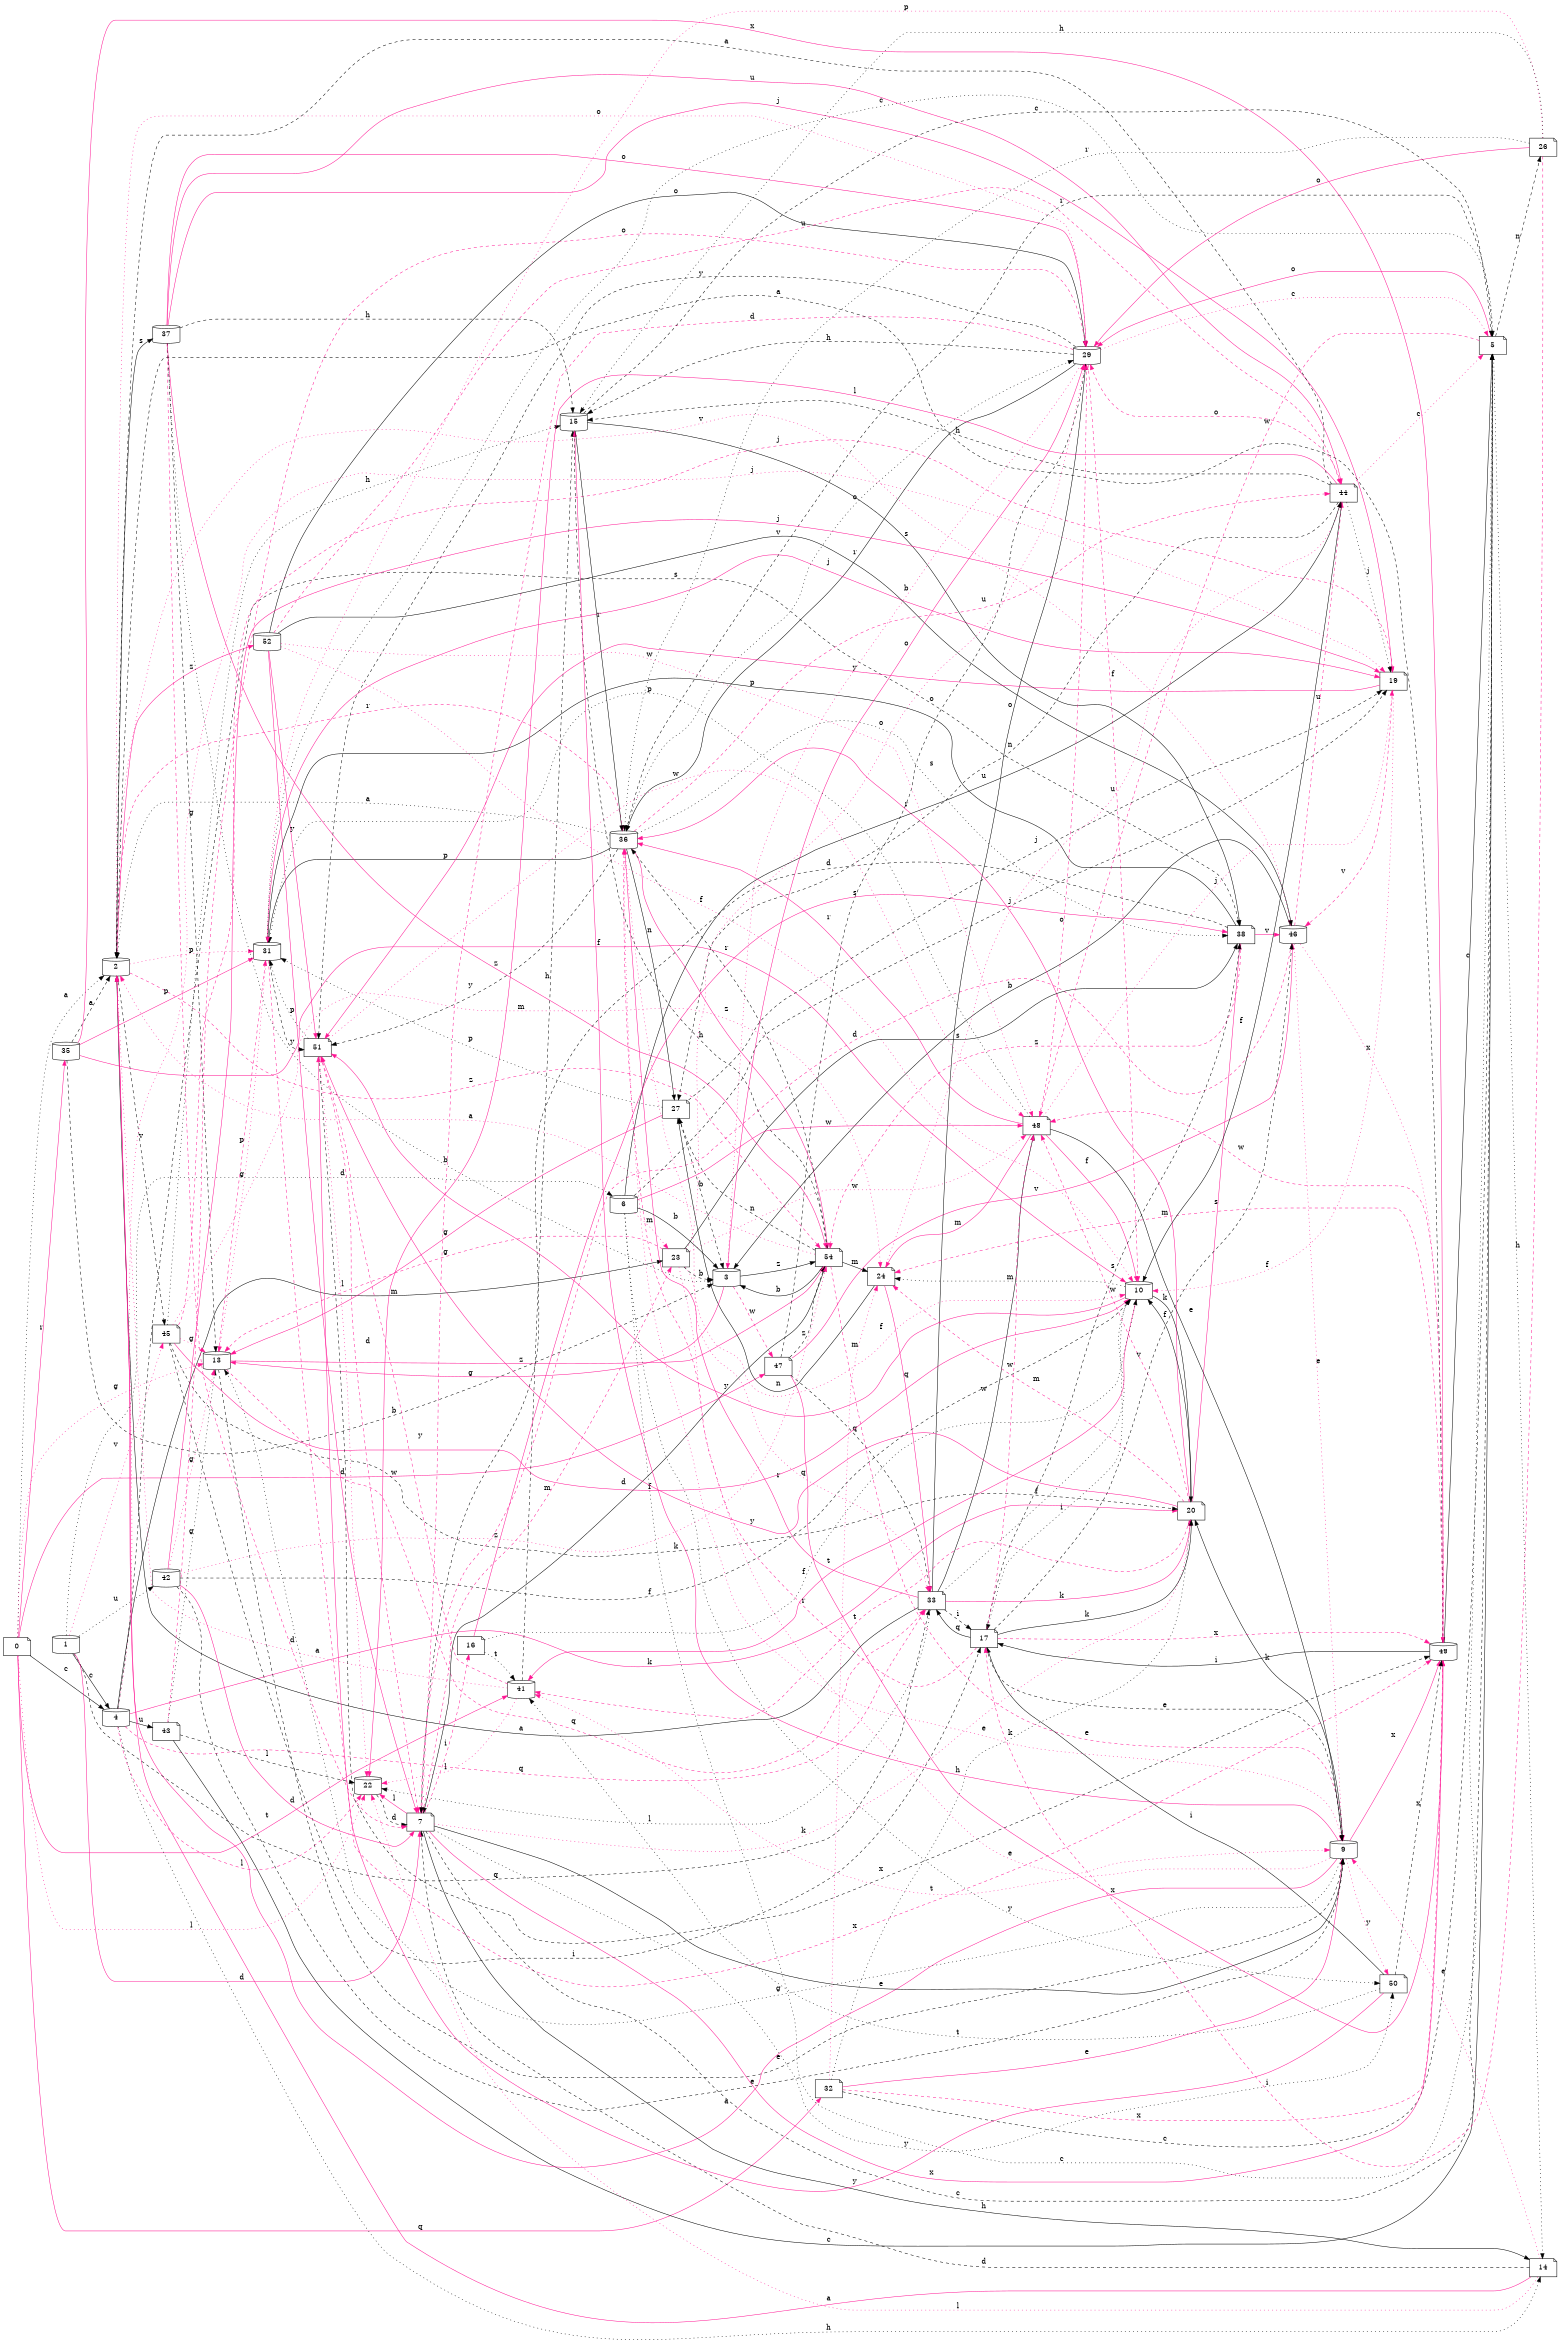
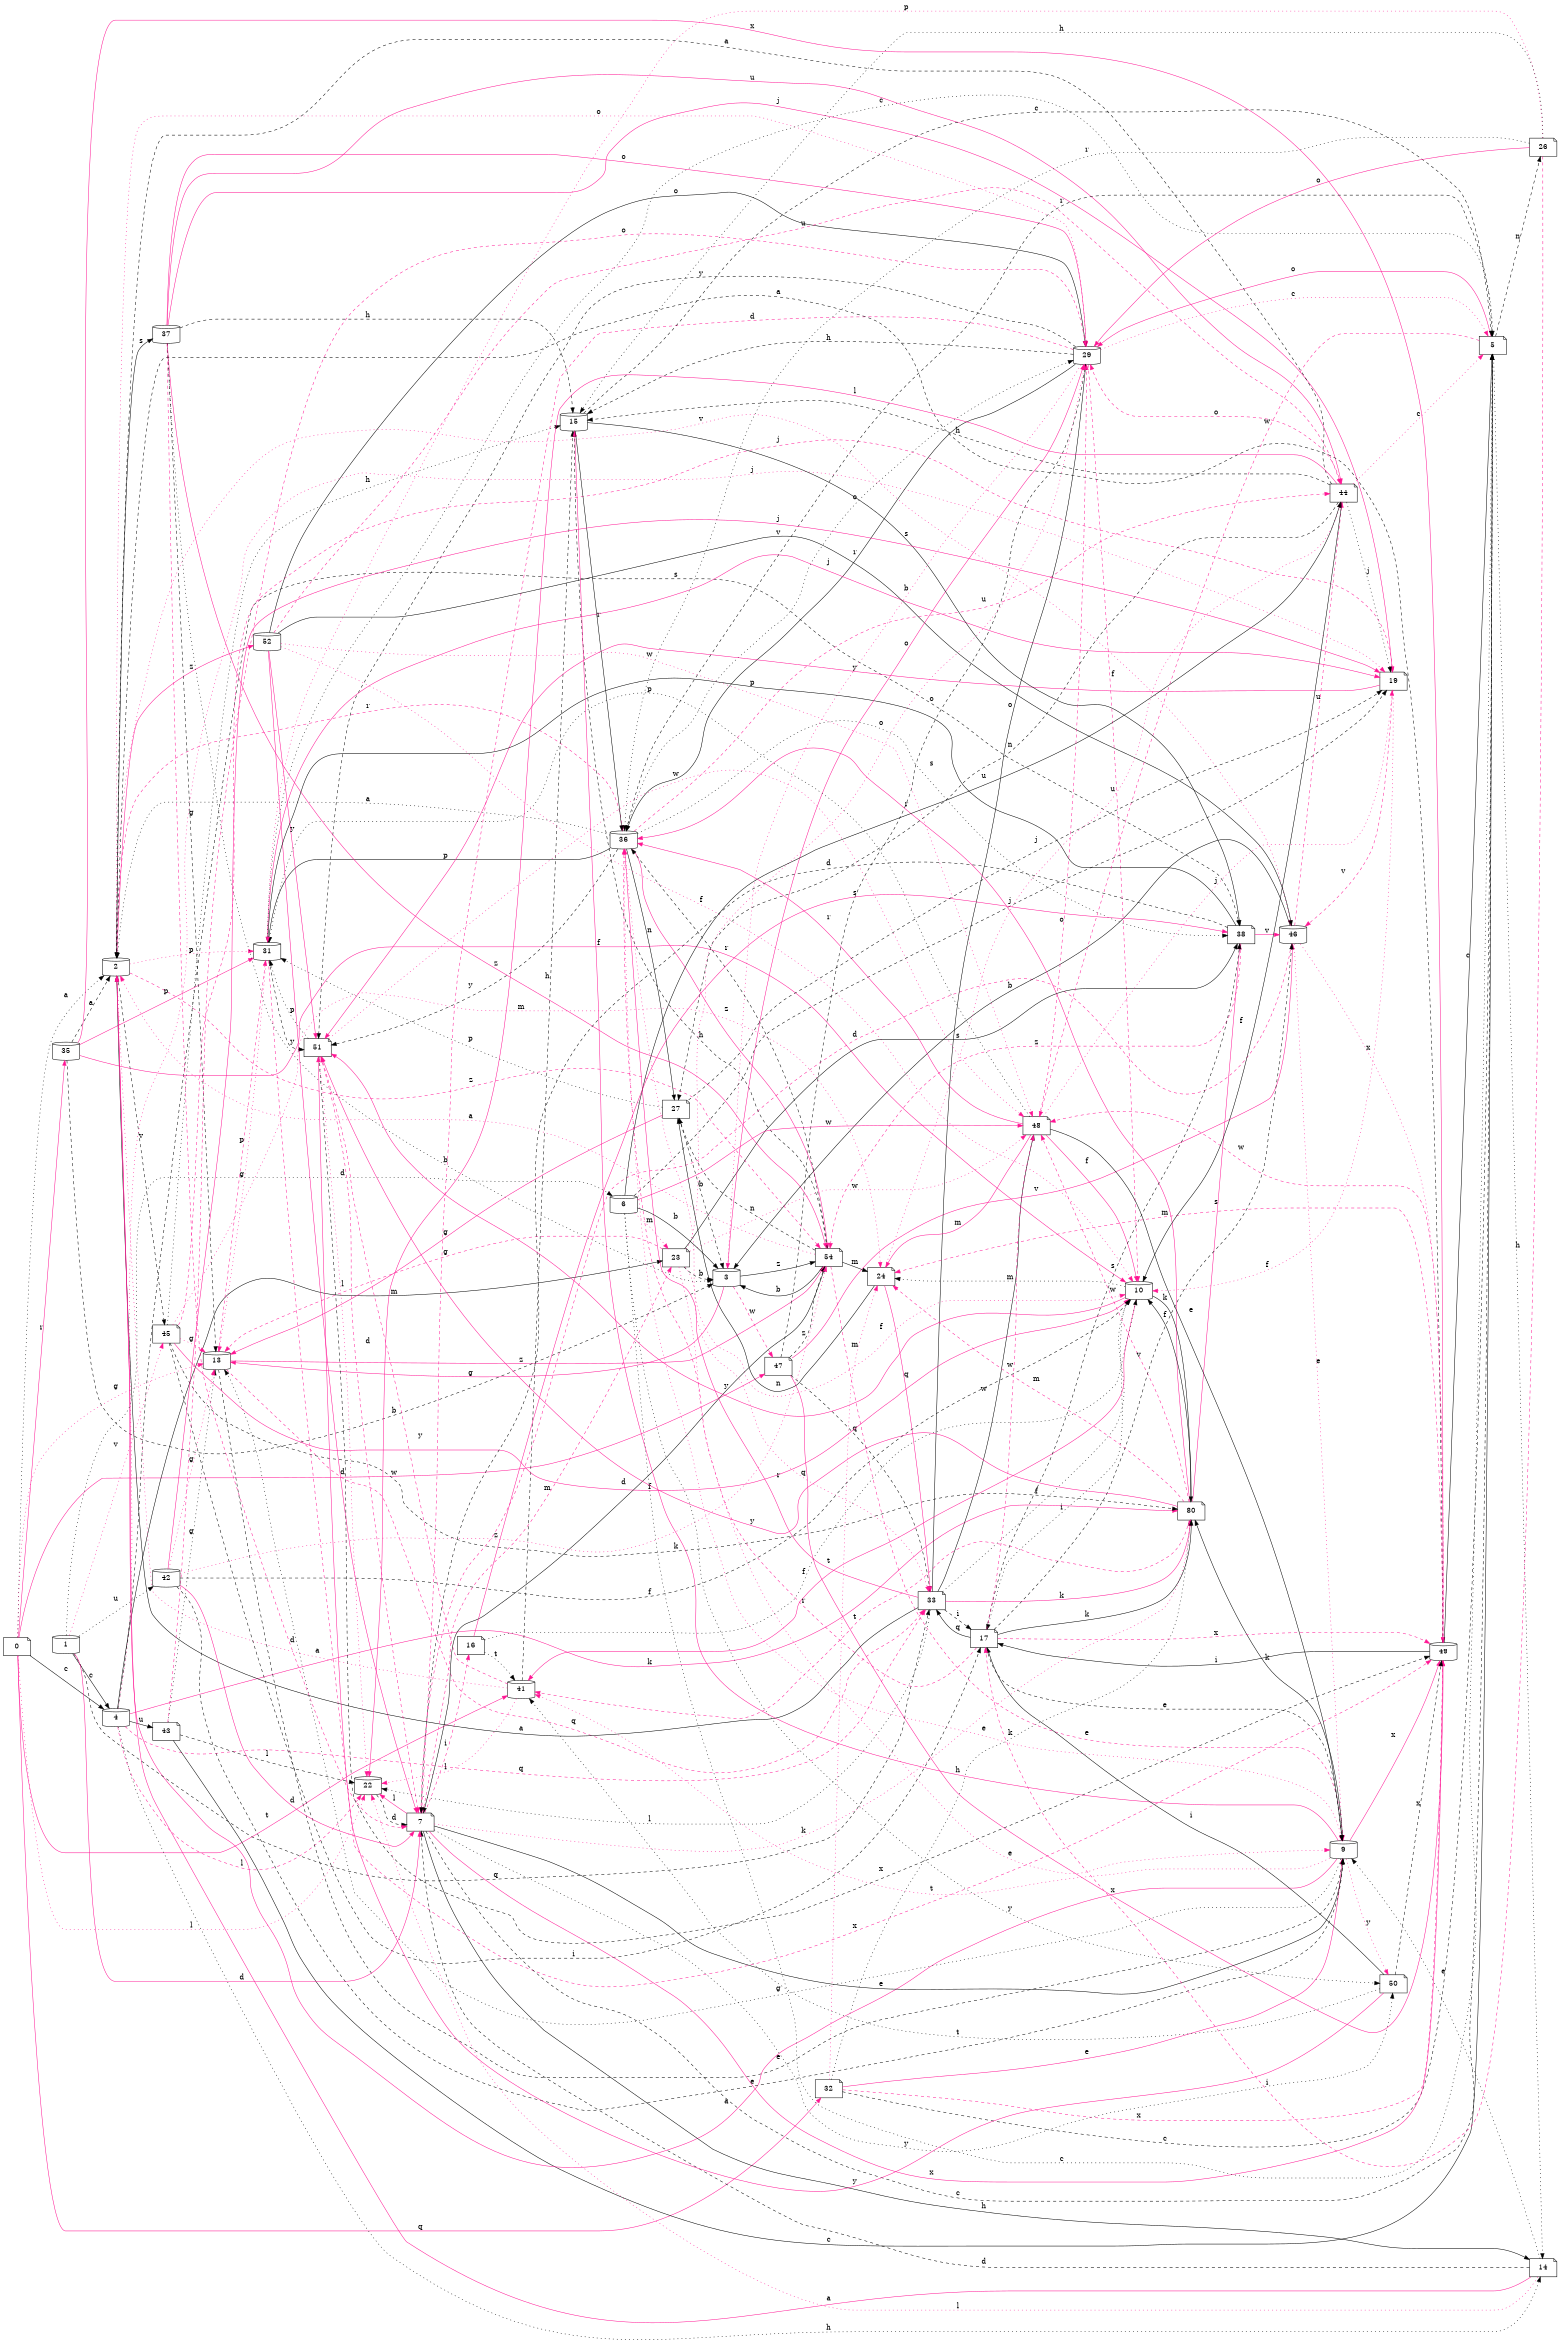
(1191, 1511) -> (1191, 1511)
(1466, 2052) -> (1466, 2052)
